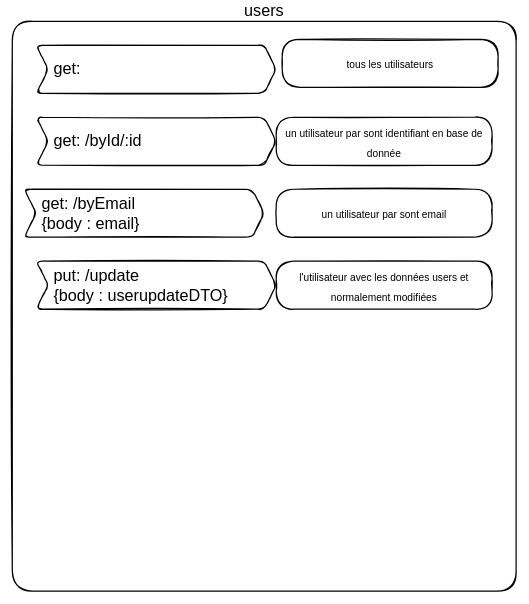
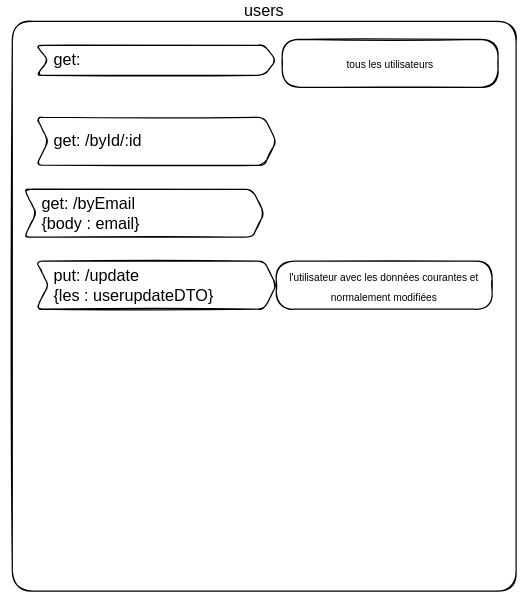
(156, 69) -> (156, 60)
(384, 141) -> none
(384, 213) -> none
(147, 285) -> (141, 285)
(384, 285) -> (384, 285)
